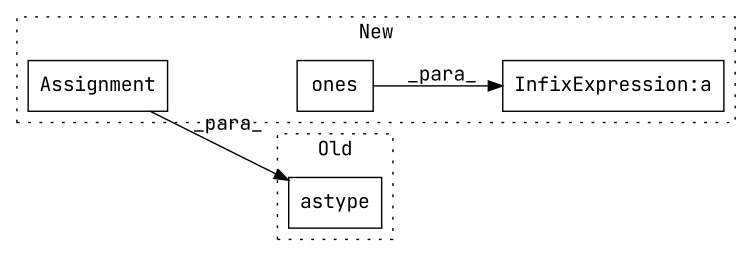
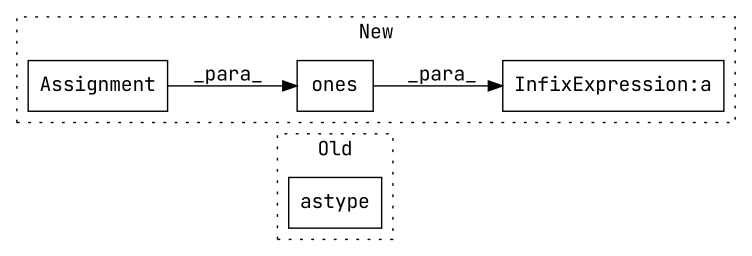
(213, 142) -> (225, 86)
